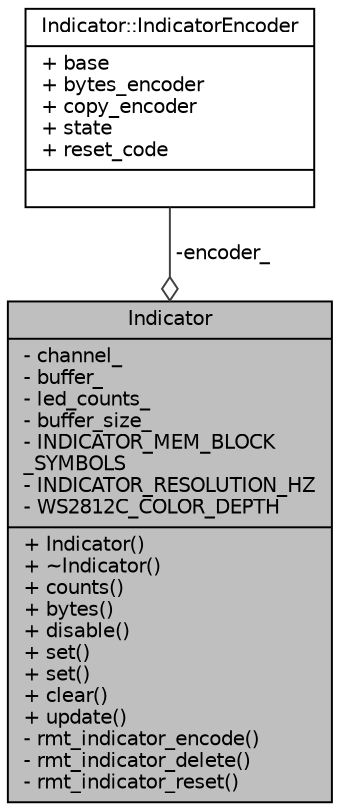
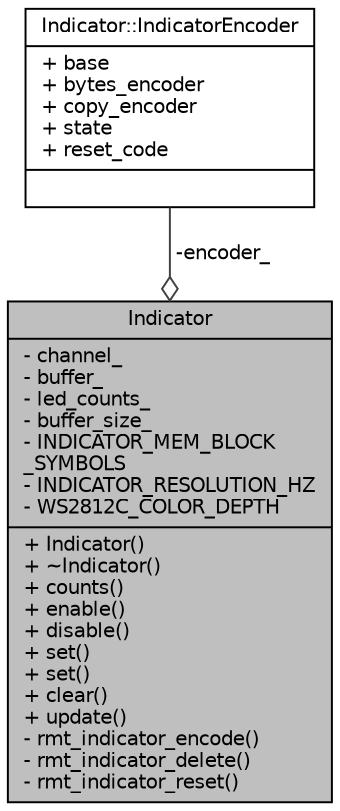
(69, 610) -> (75, 610)
